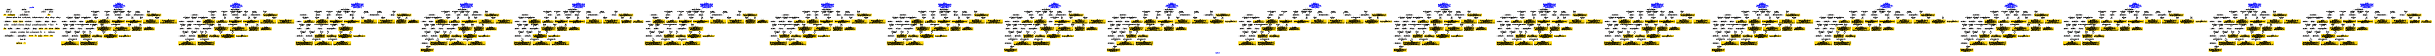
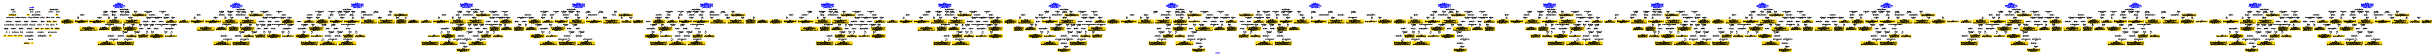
(6, 12) -> (30, 12)
(11, 12) -> (14, 12)
(40, 36) -> (5, 36)
